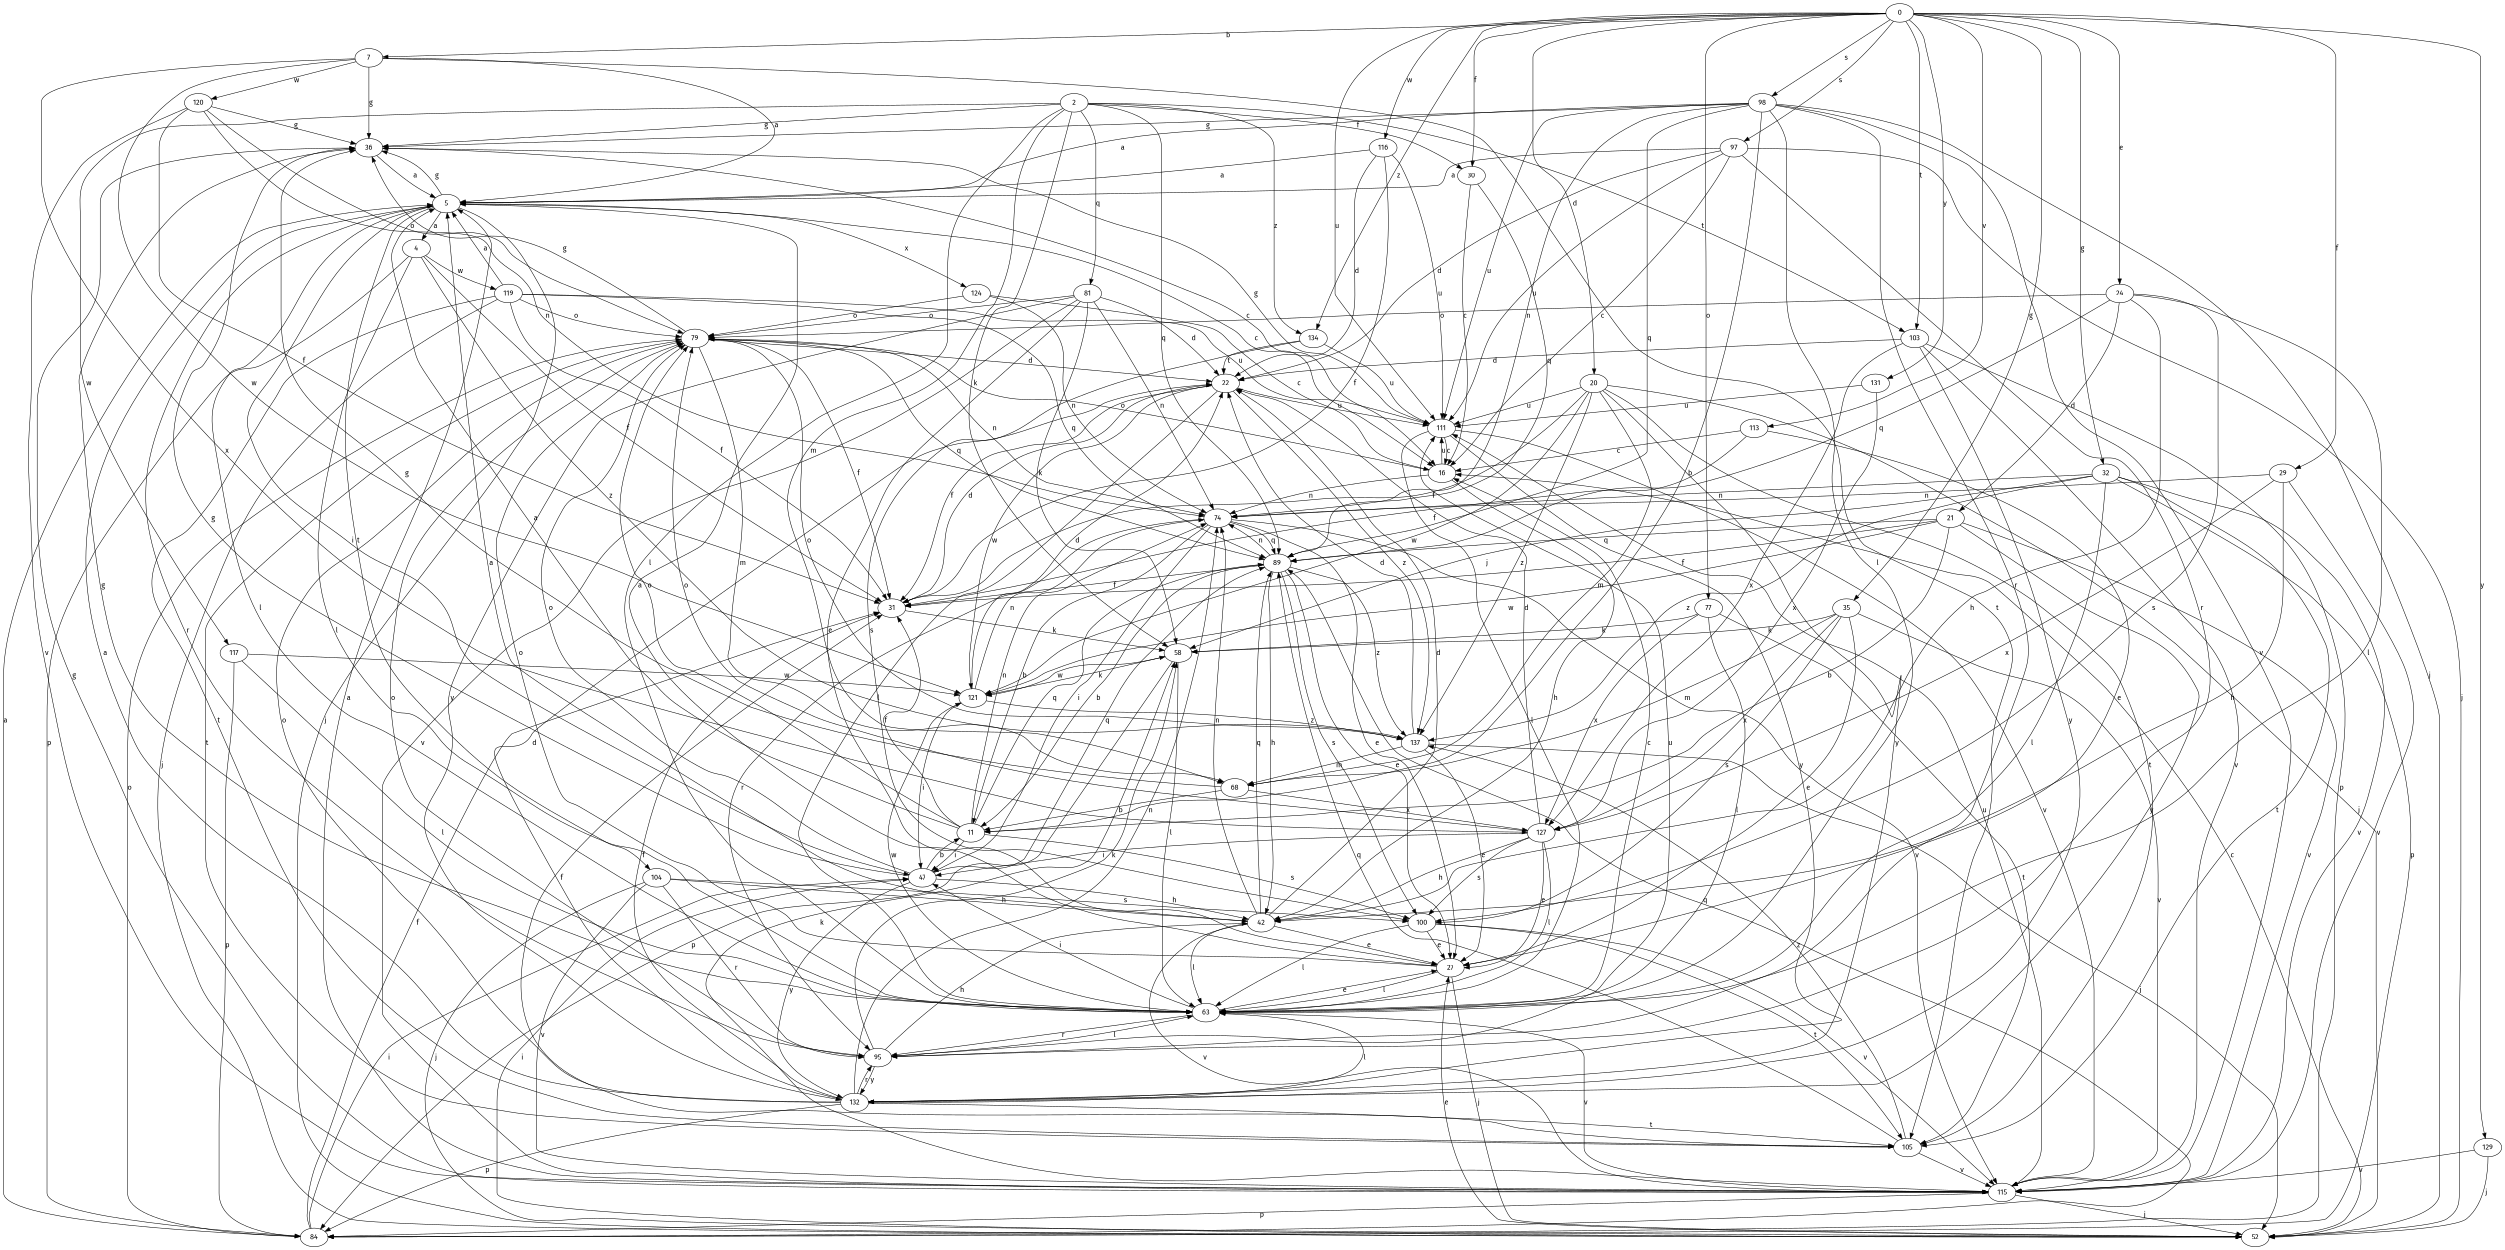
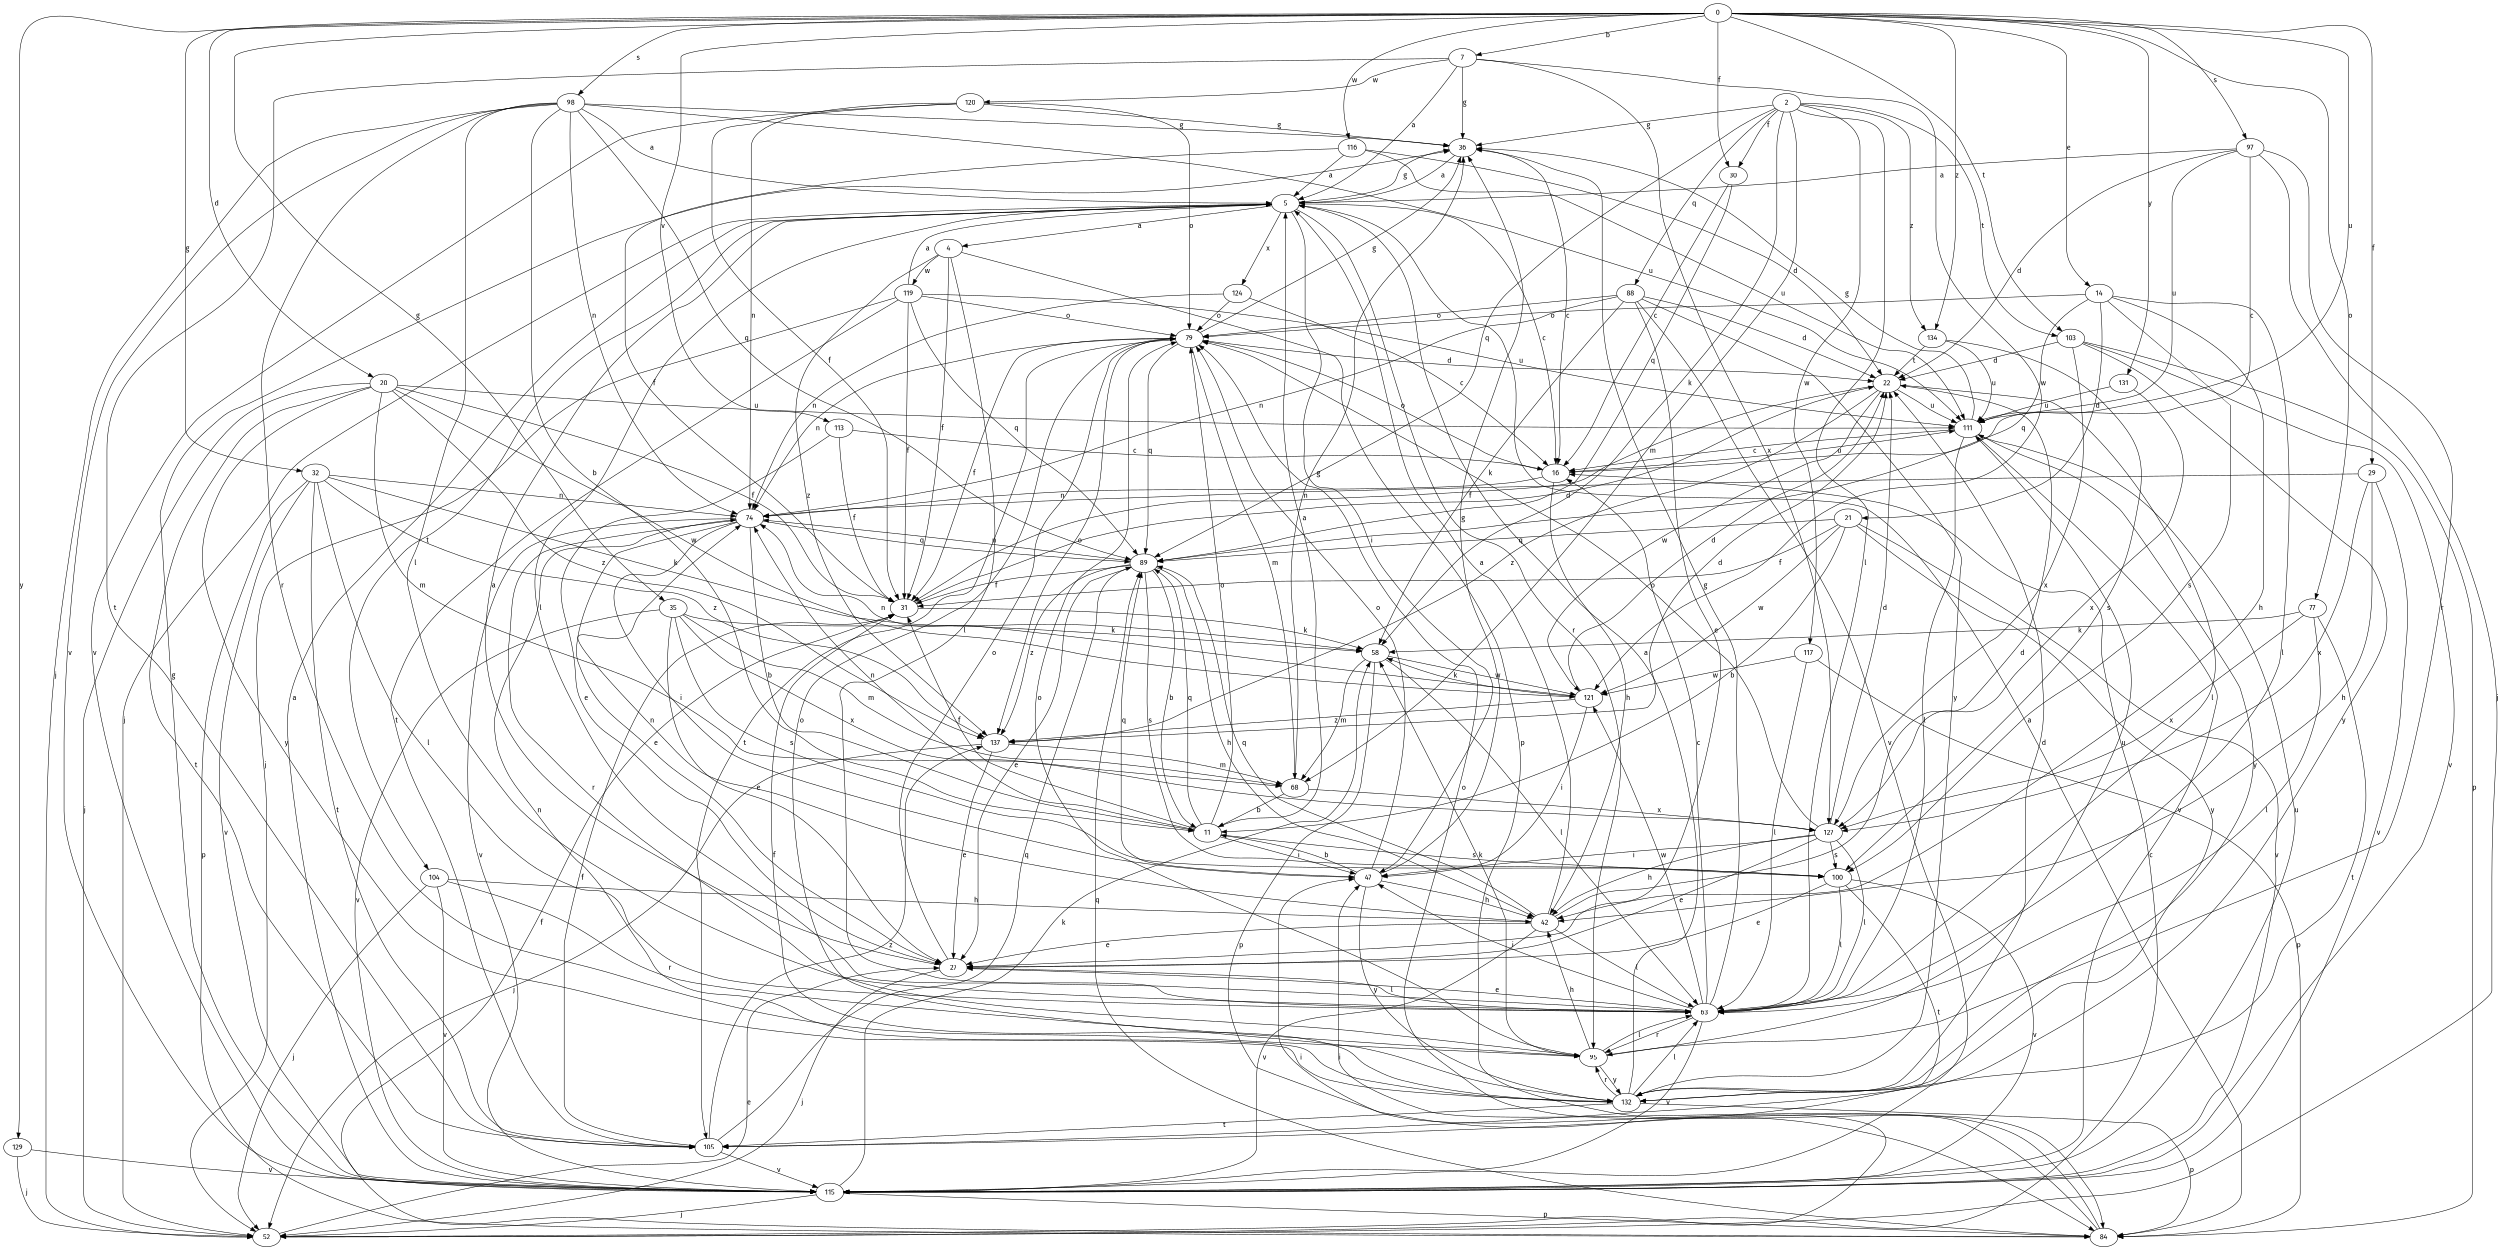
(1088, 293) -> (1631, 293)
(2120, 293) -> (2099, 293)
(1487, 563) -> (676, 563)
(940, 701) -> (1092, 510)
none -> (1338, 722)
(1037, 898) -> none
